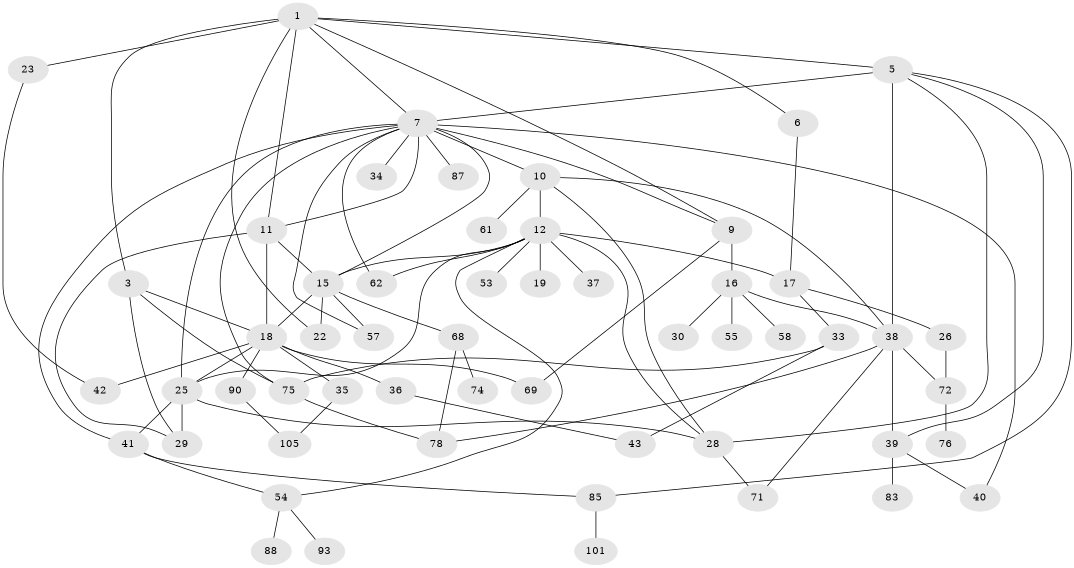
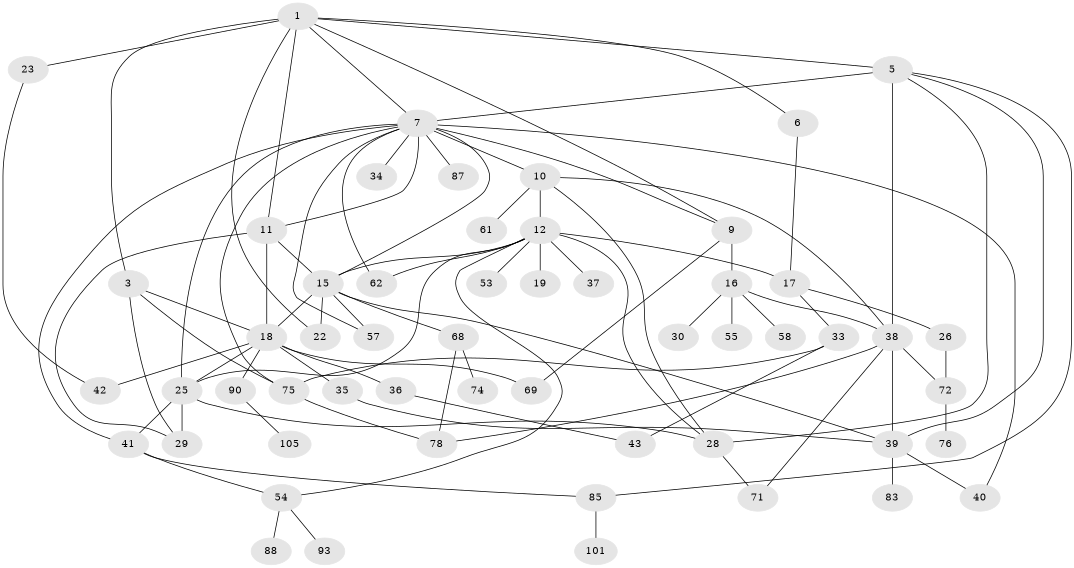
none -> (609, 357)
(316, 418) -> (588, 428)
